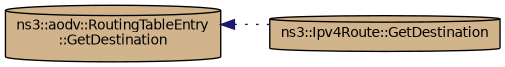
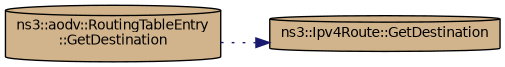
(252, 24) -> (238, 43)
